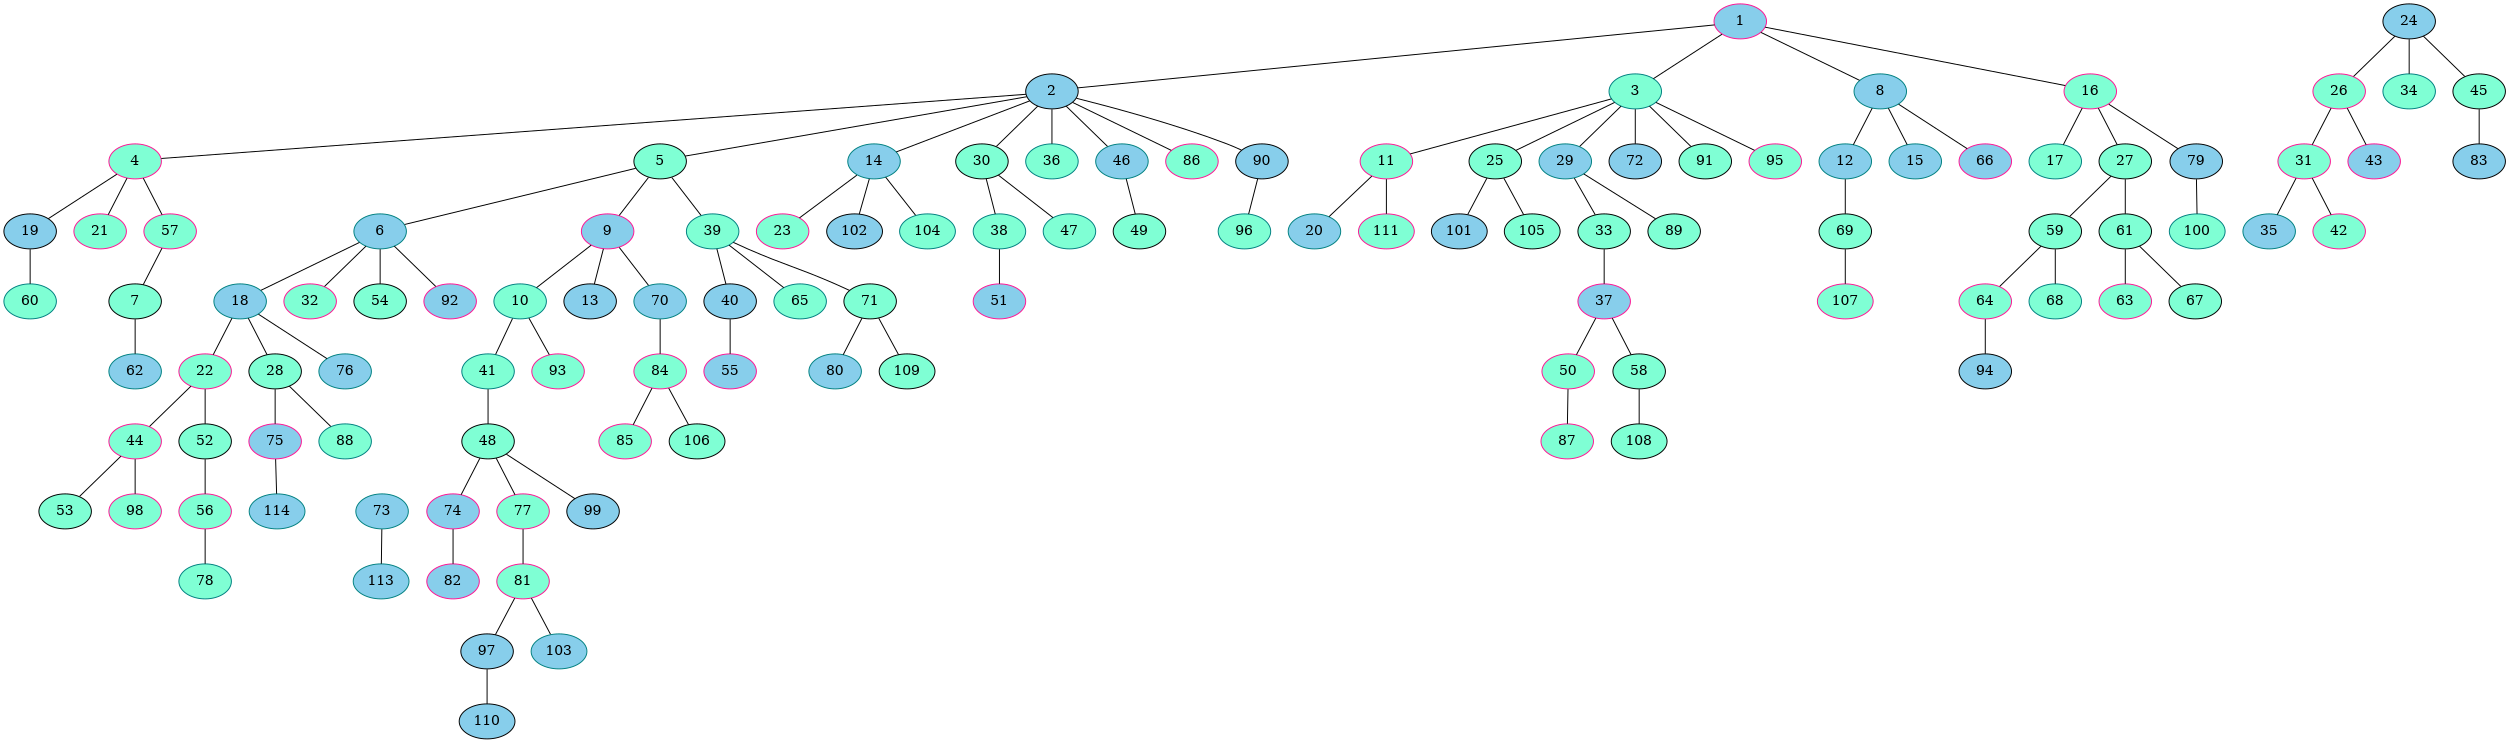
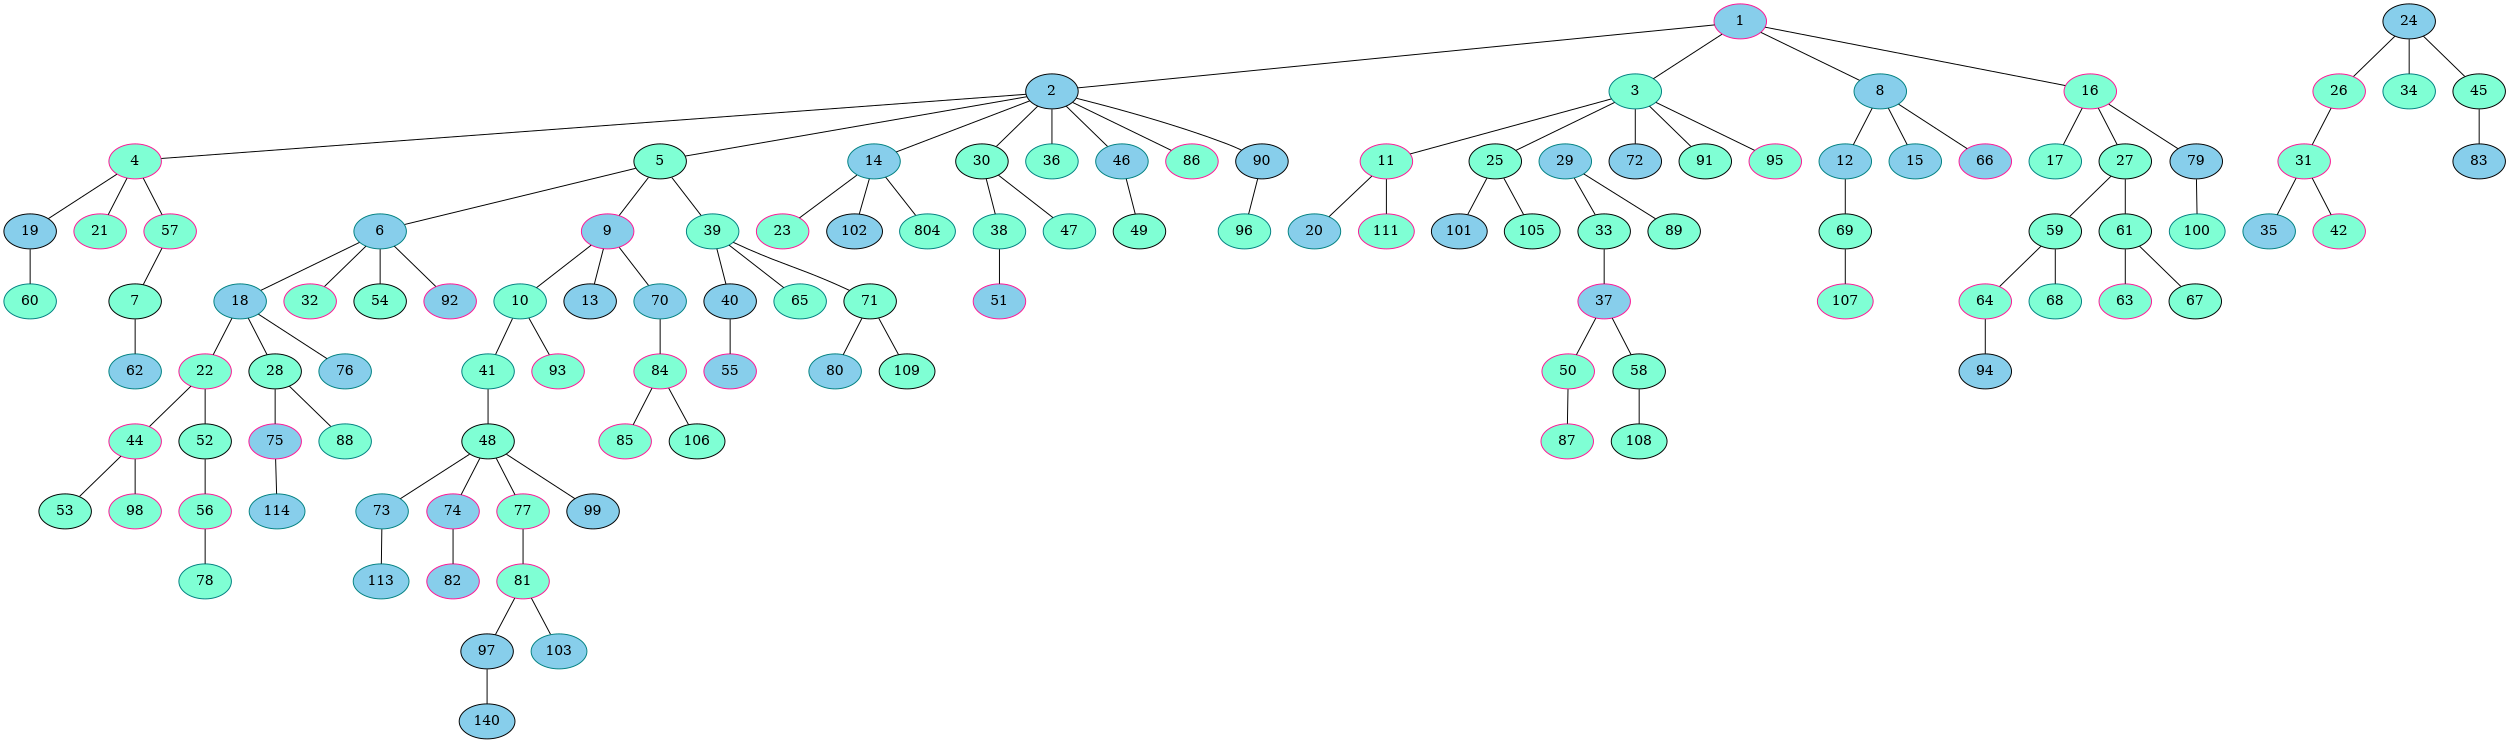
(1600, 126) -> none
(2374, 161) -> none
(928, 231) -> (928, 231)
none -> (435, 476)
(487, 721) -> (487, 721)
